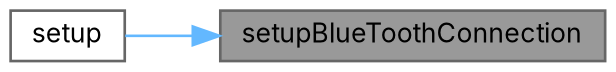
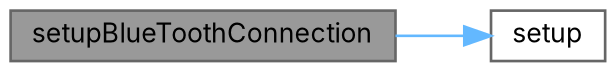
(159, 36) -> (430, 36)
